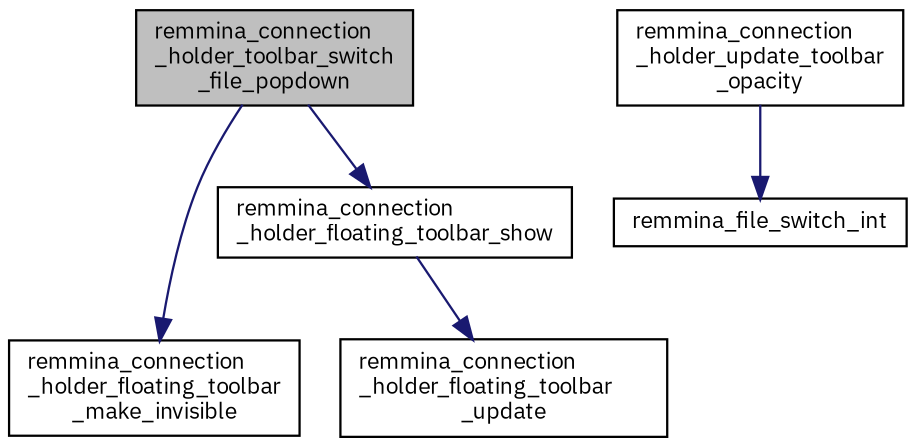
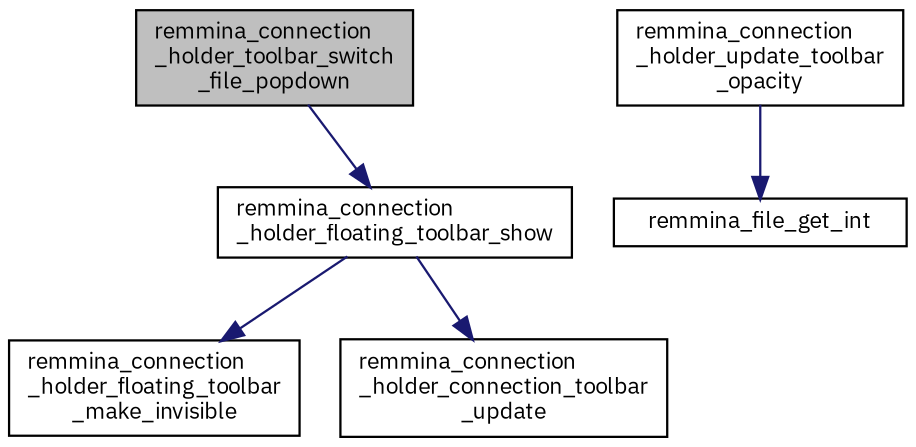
(190, 207) -> (294, 292)
(760, 222) -> (760, 222)
(504, 388) -> (504, 388)
